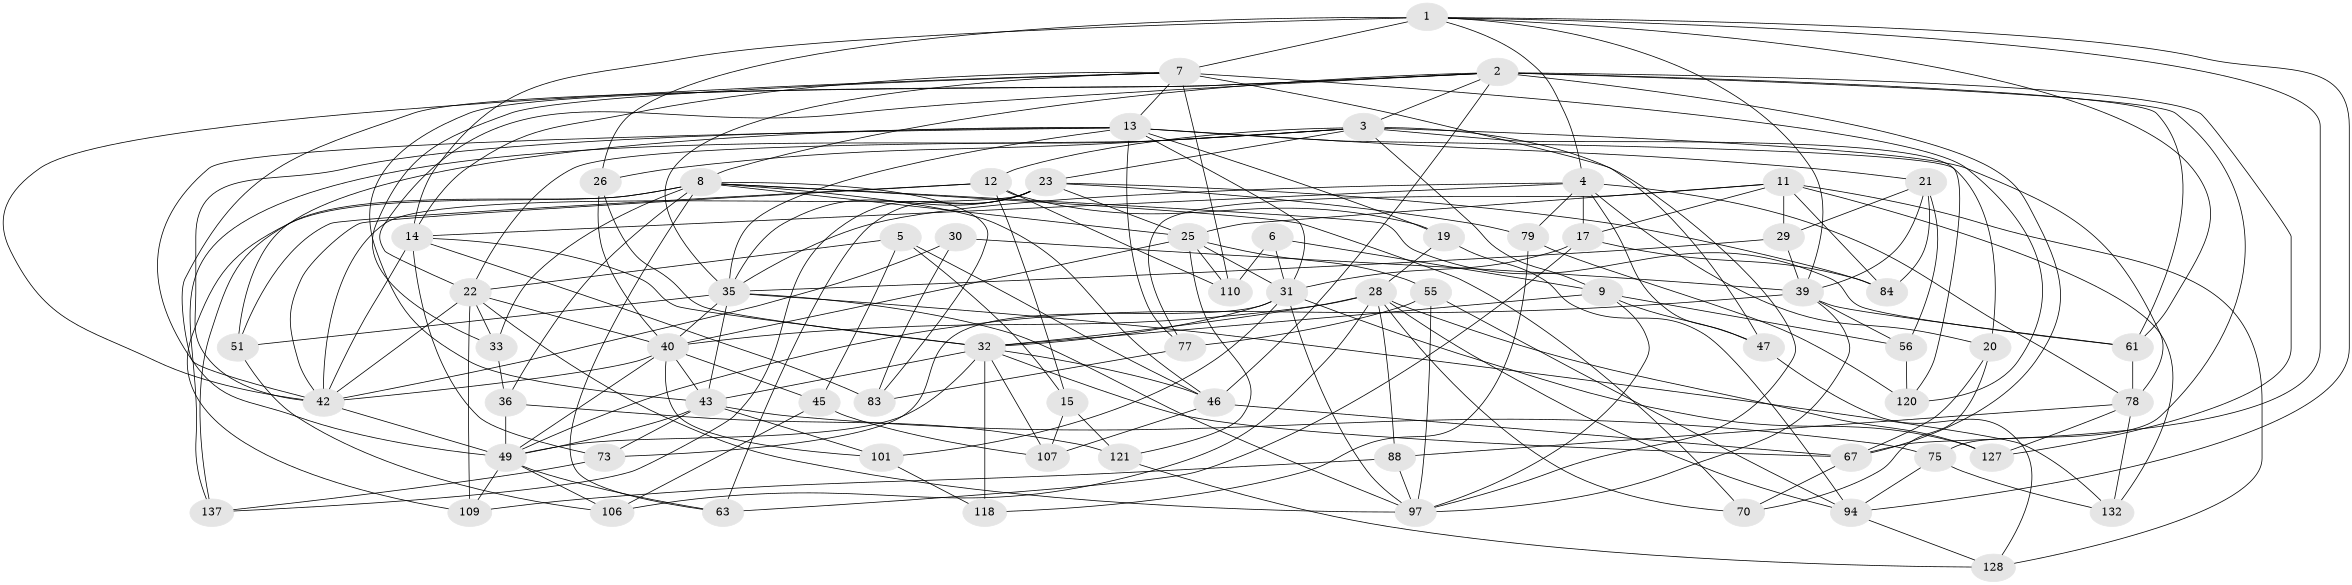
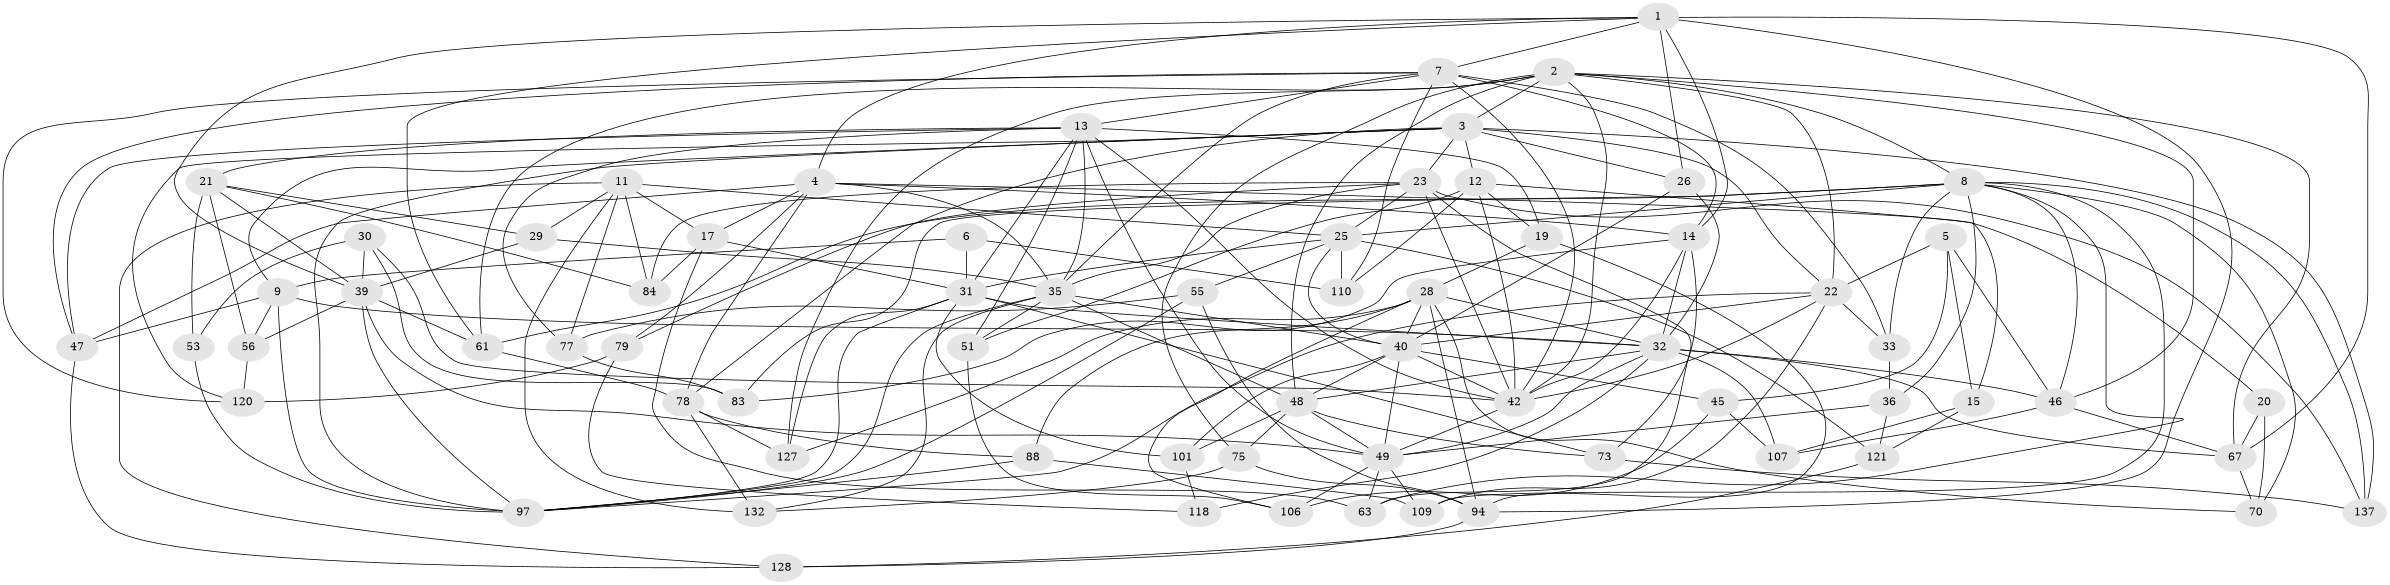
(1641, 147) -> (382, 145)
none -> (194, 347)
(706, 403) -> (1297, 403)
